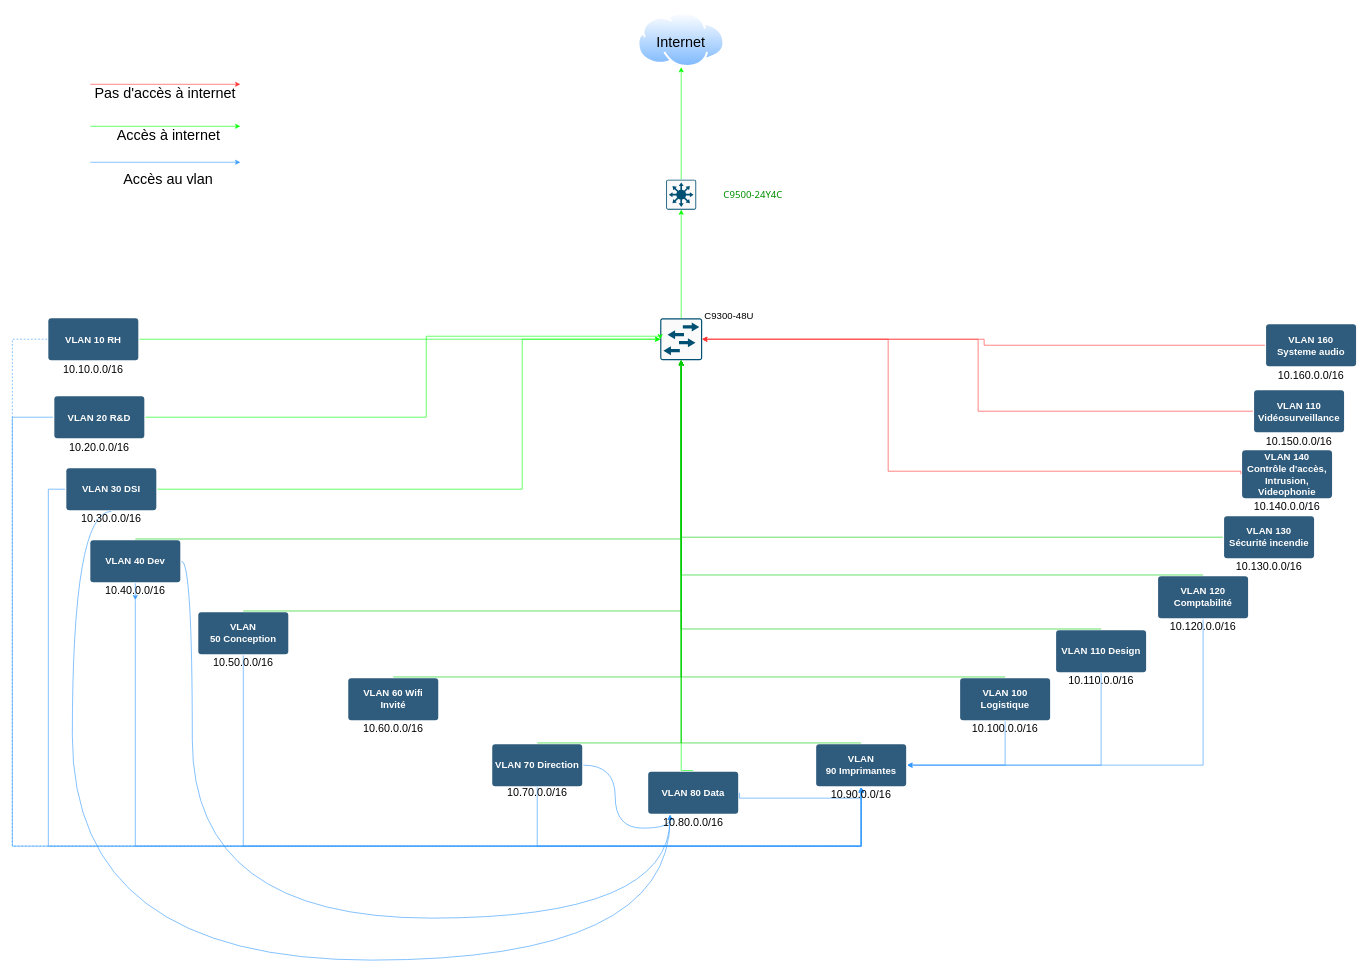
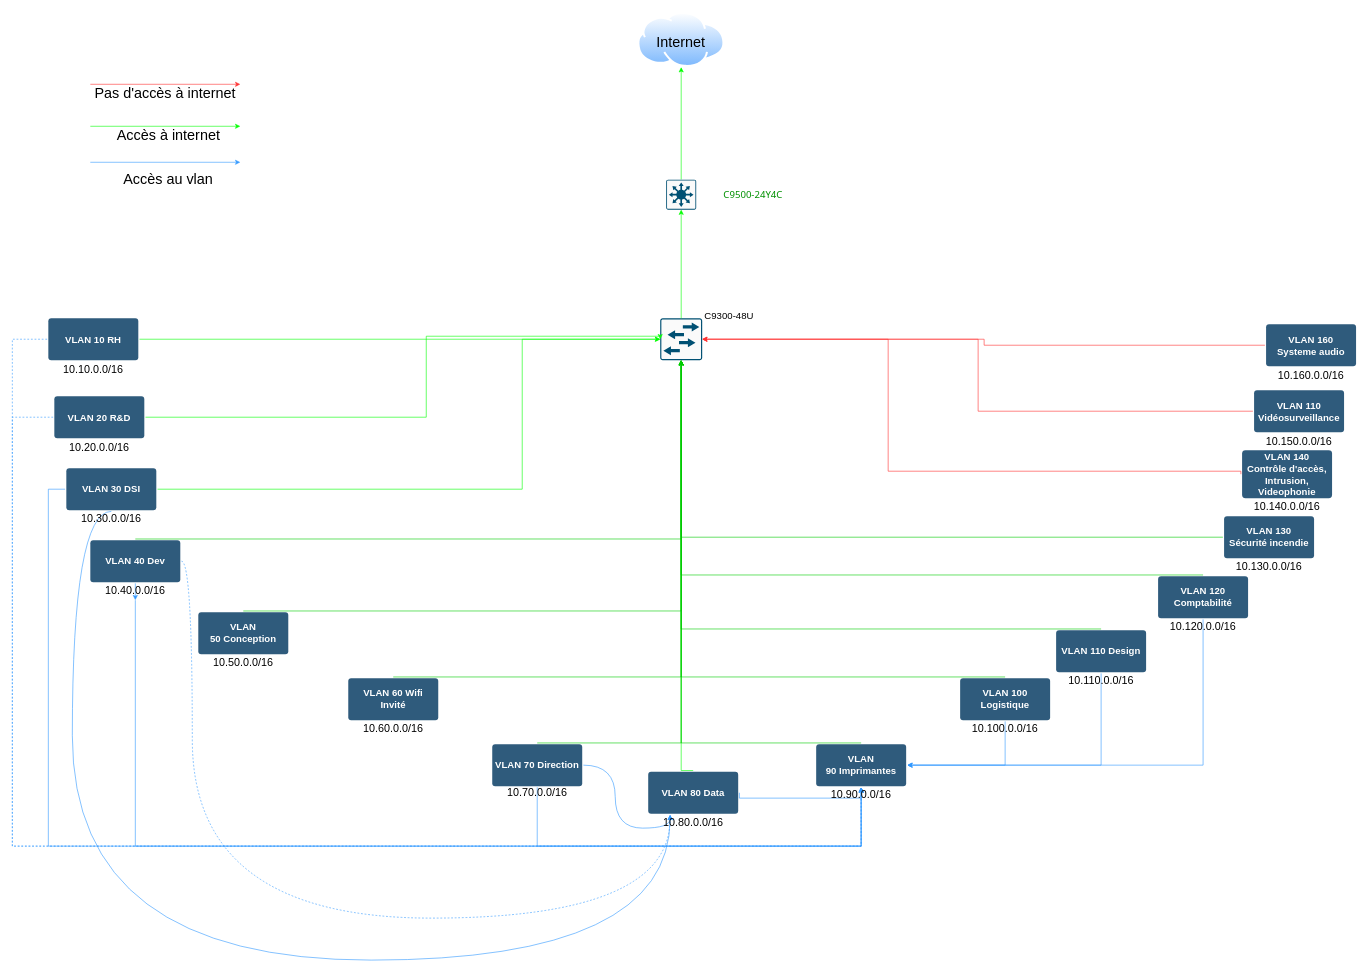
(34, 417) -> (34, 417)
(243, 750) -> none
(304, 900) -> (304, 900)
